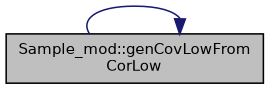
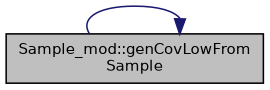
(135, 59) -> (135, 59)
